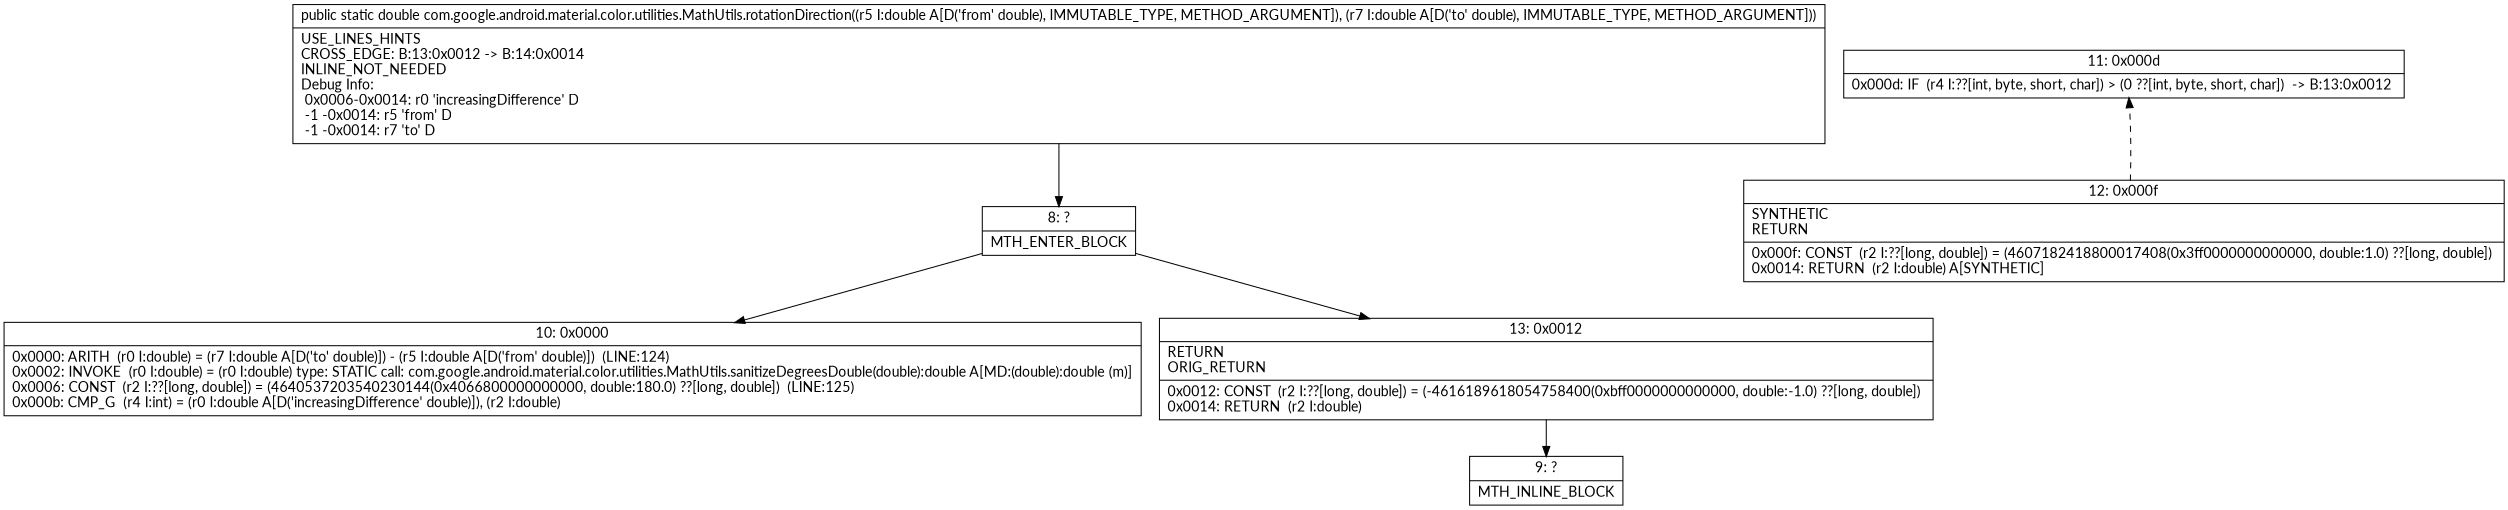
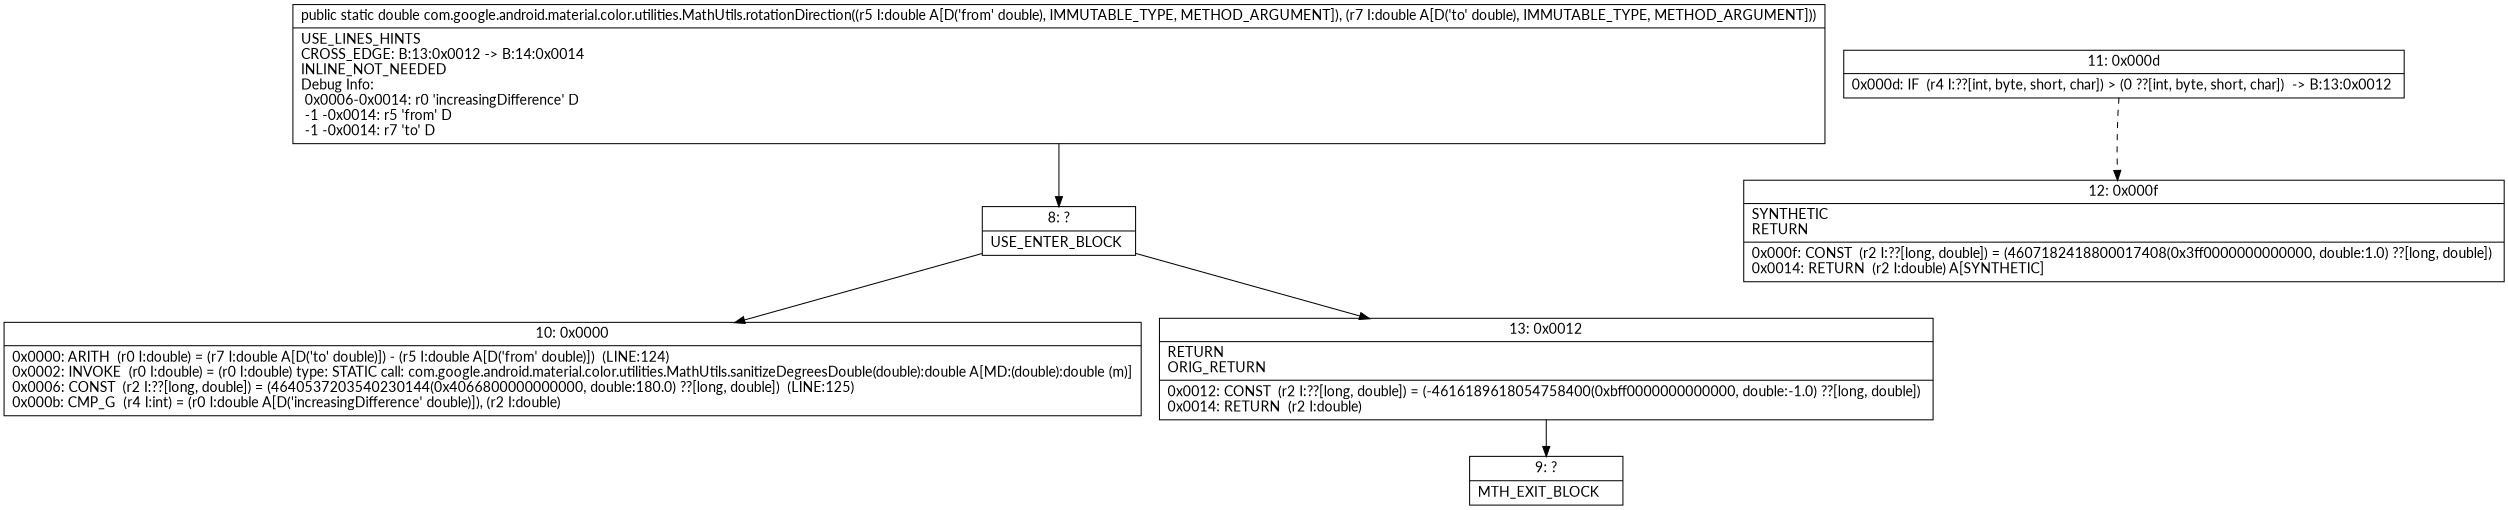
(2131, 144) -> (2117, 134)
(1059, 243) -> (1056, 243)
(1546, 492) -> (1539, 492)
